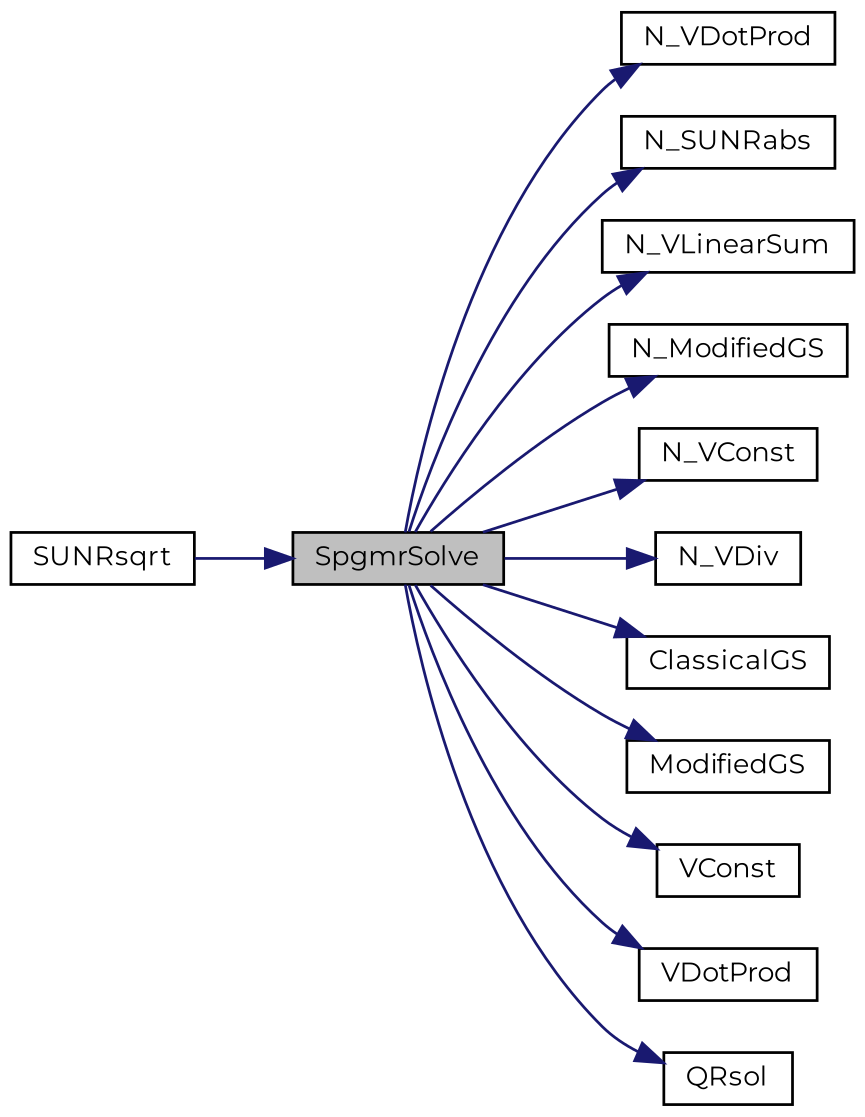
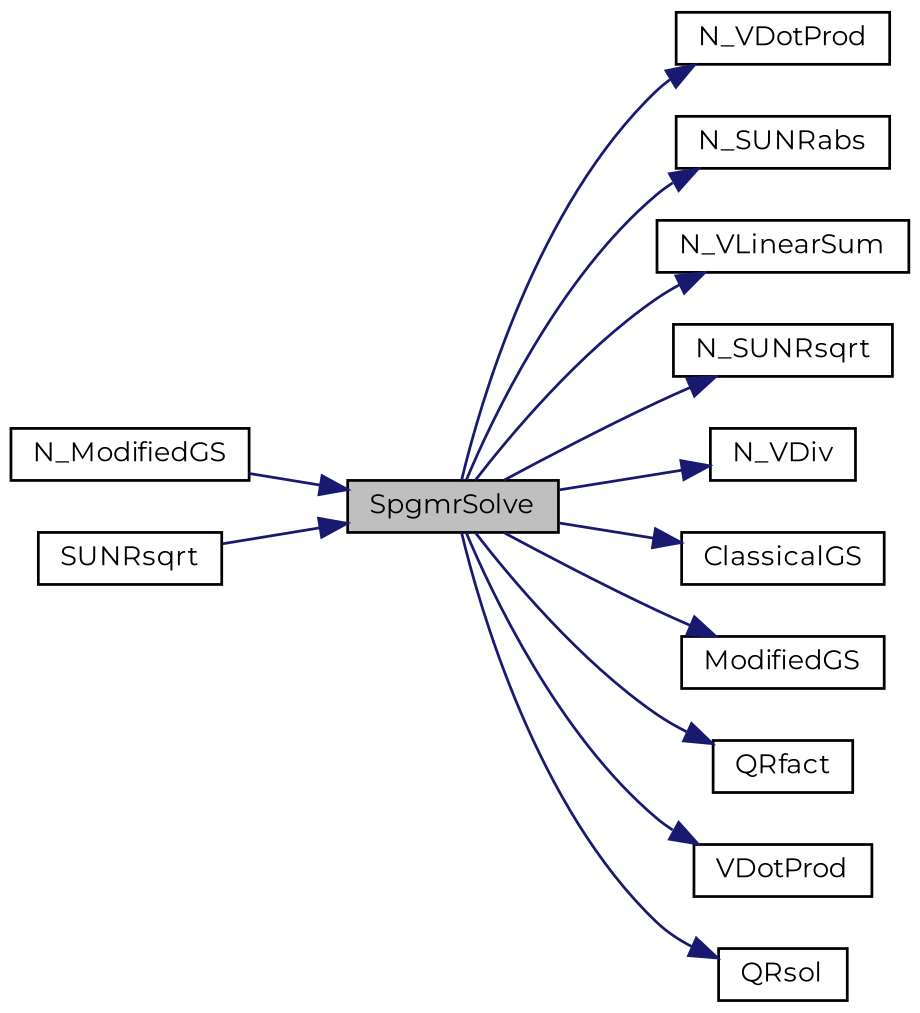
(526, 454) -> (285, 479)
(728, 454) -> (783, 350)
(728, 871) -> (783, 766)
